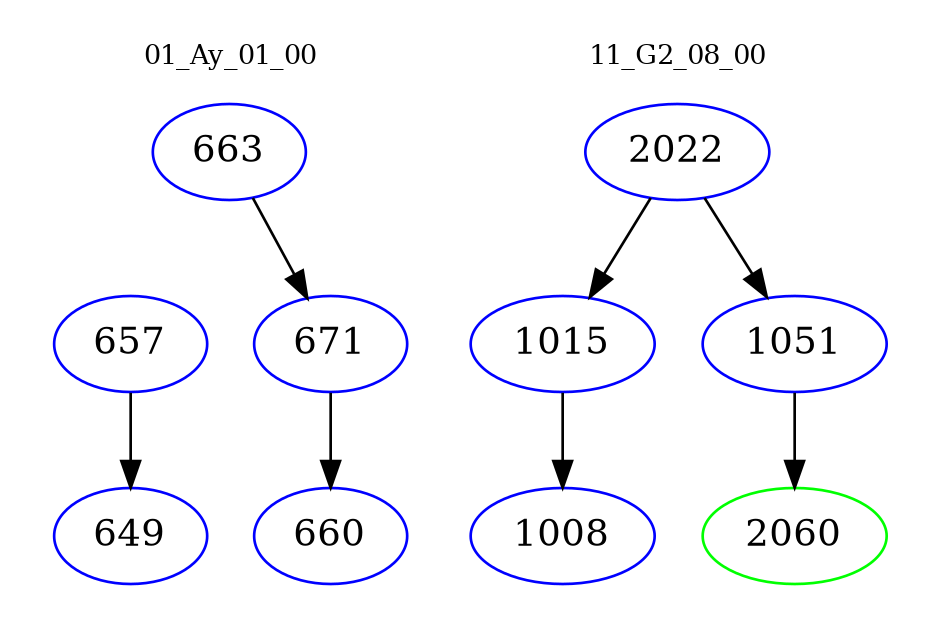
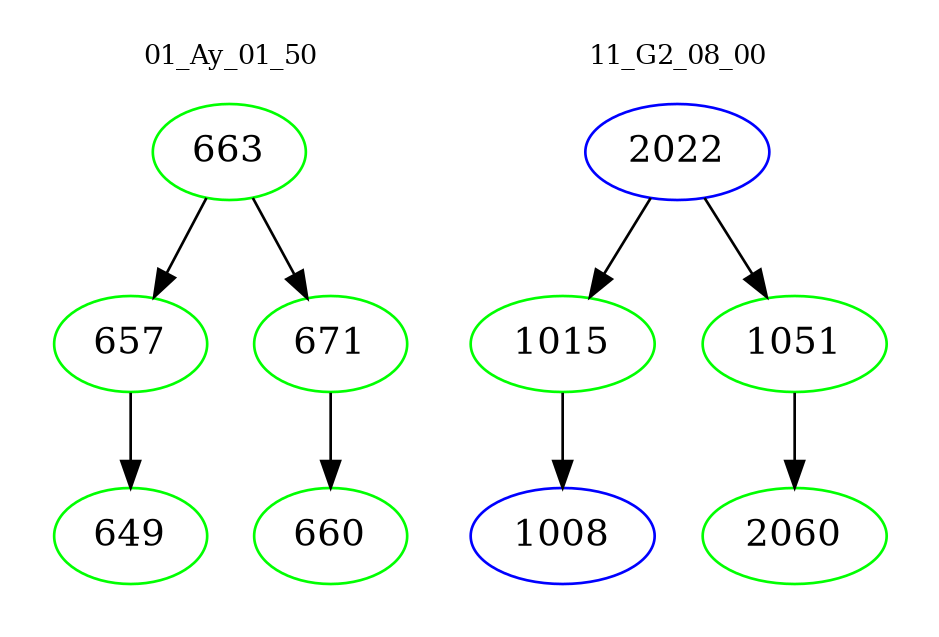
(231, 57) -> (231, 57)
(229, 152) -> (229, 152)
none -> (187, 236)
(131, 344) -> (131, 344)
(331, 344) -> (331, 344)
(563, 344) -> (563, 344)
(795, 344) -> (795, 344)
(131, 536) -> (131, 536)
(331, 536) -> (331, 536)
